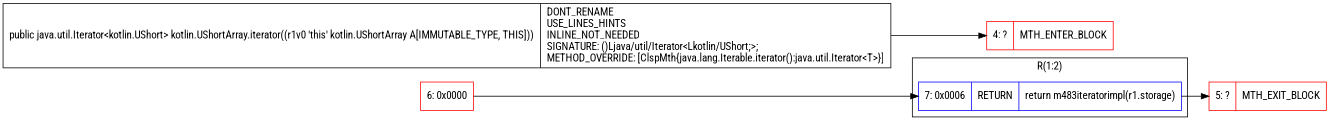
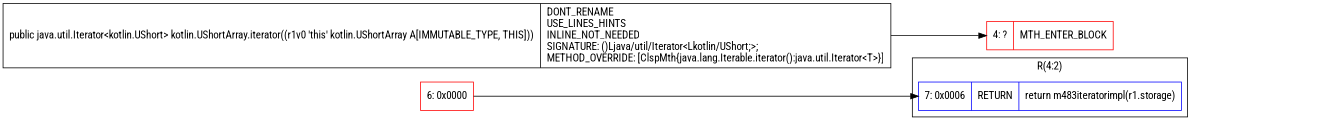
(1050, 67) -> (1050, 67)
(1268, 96) -> none
